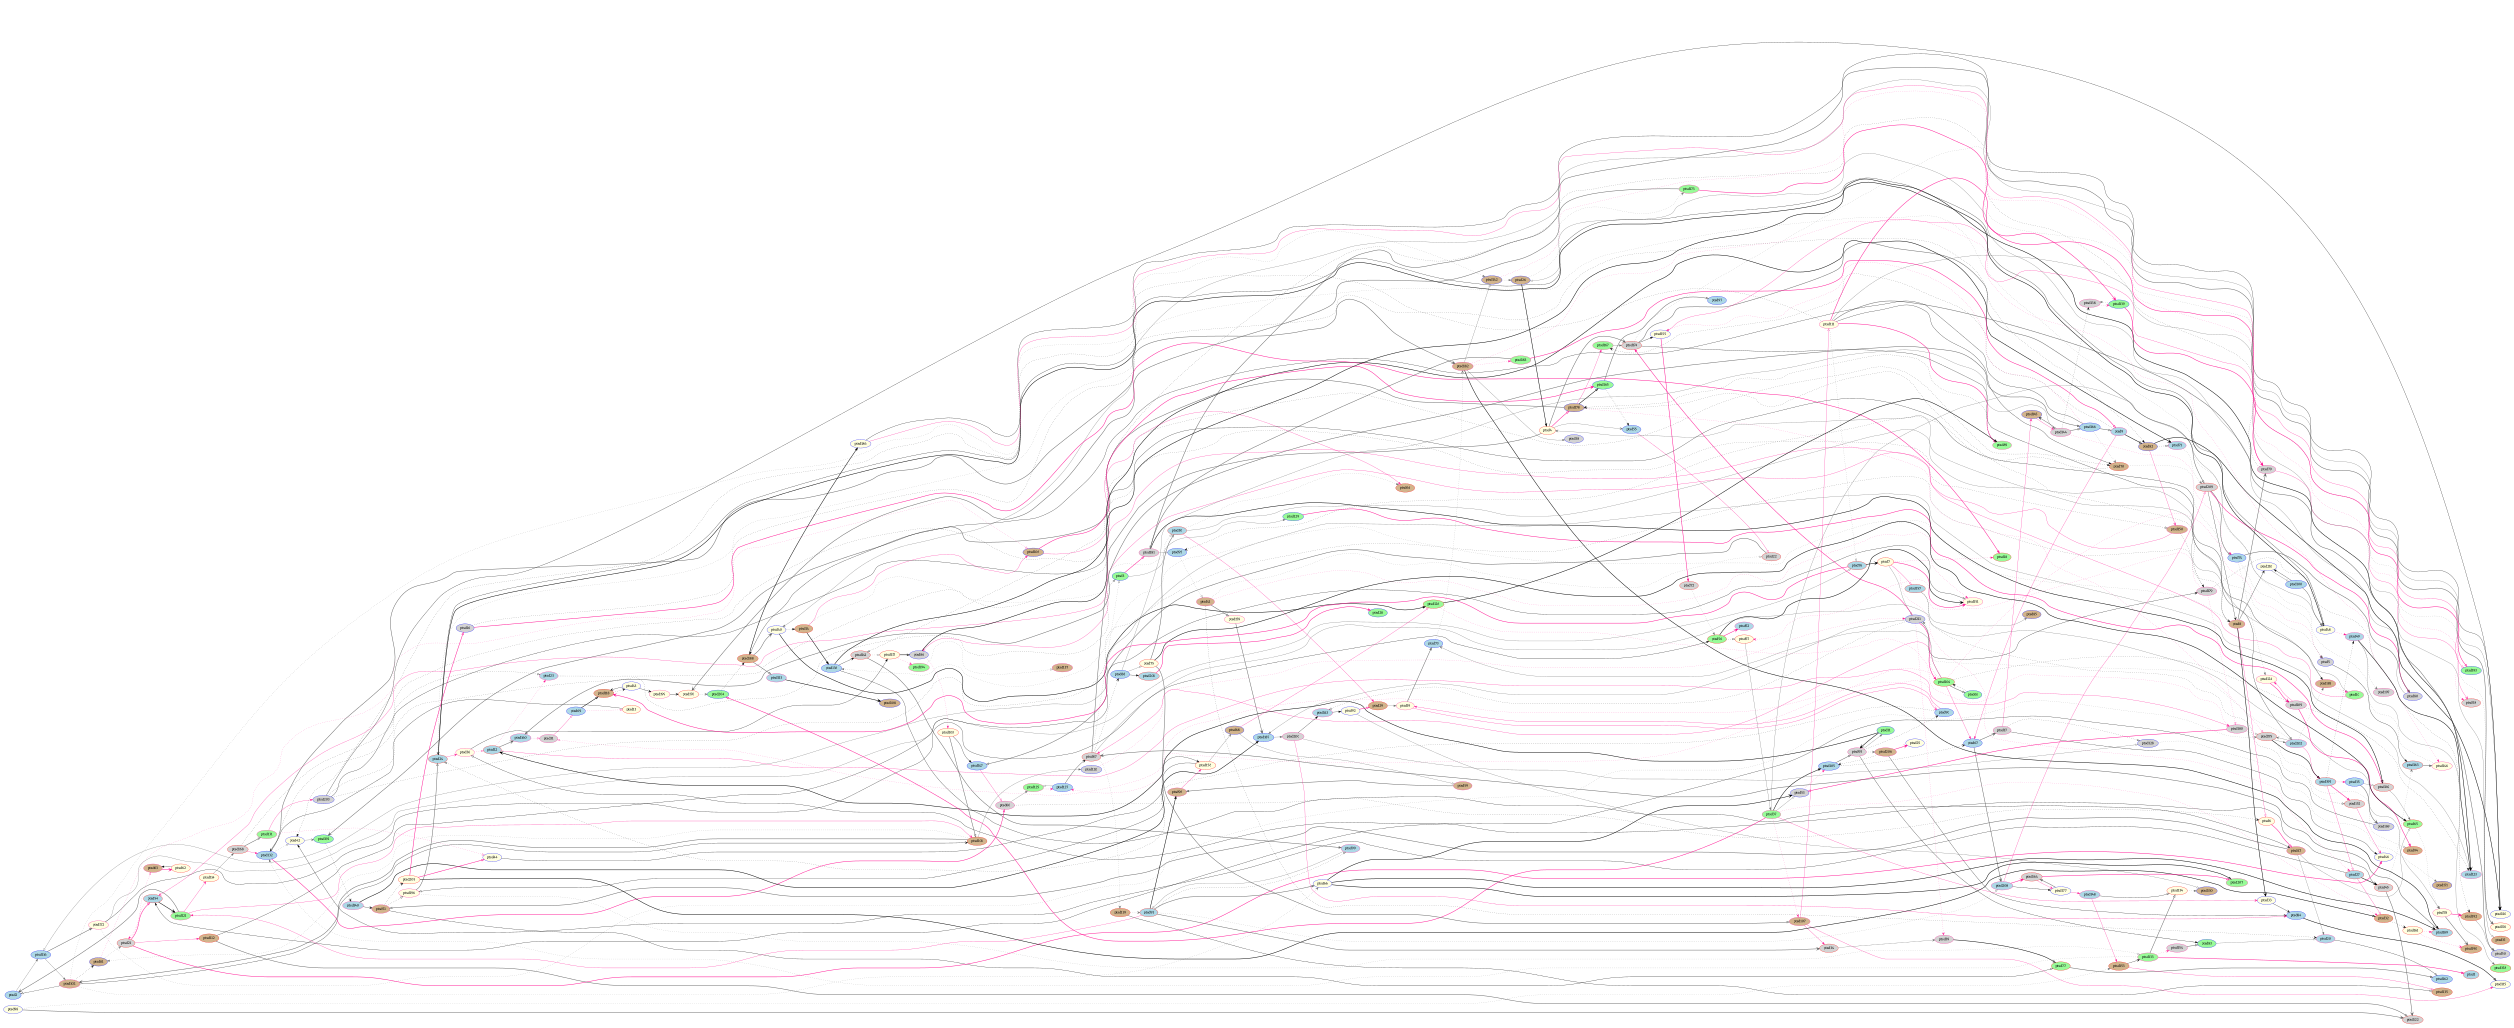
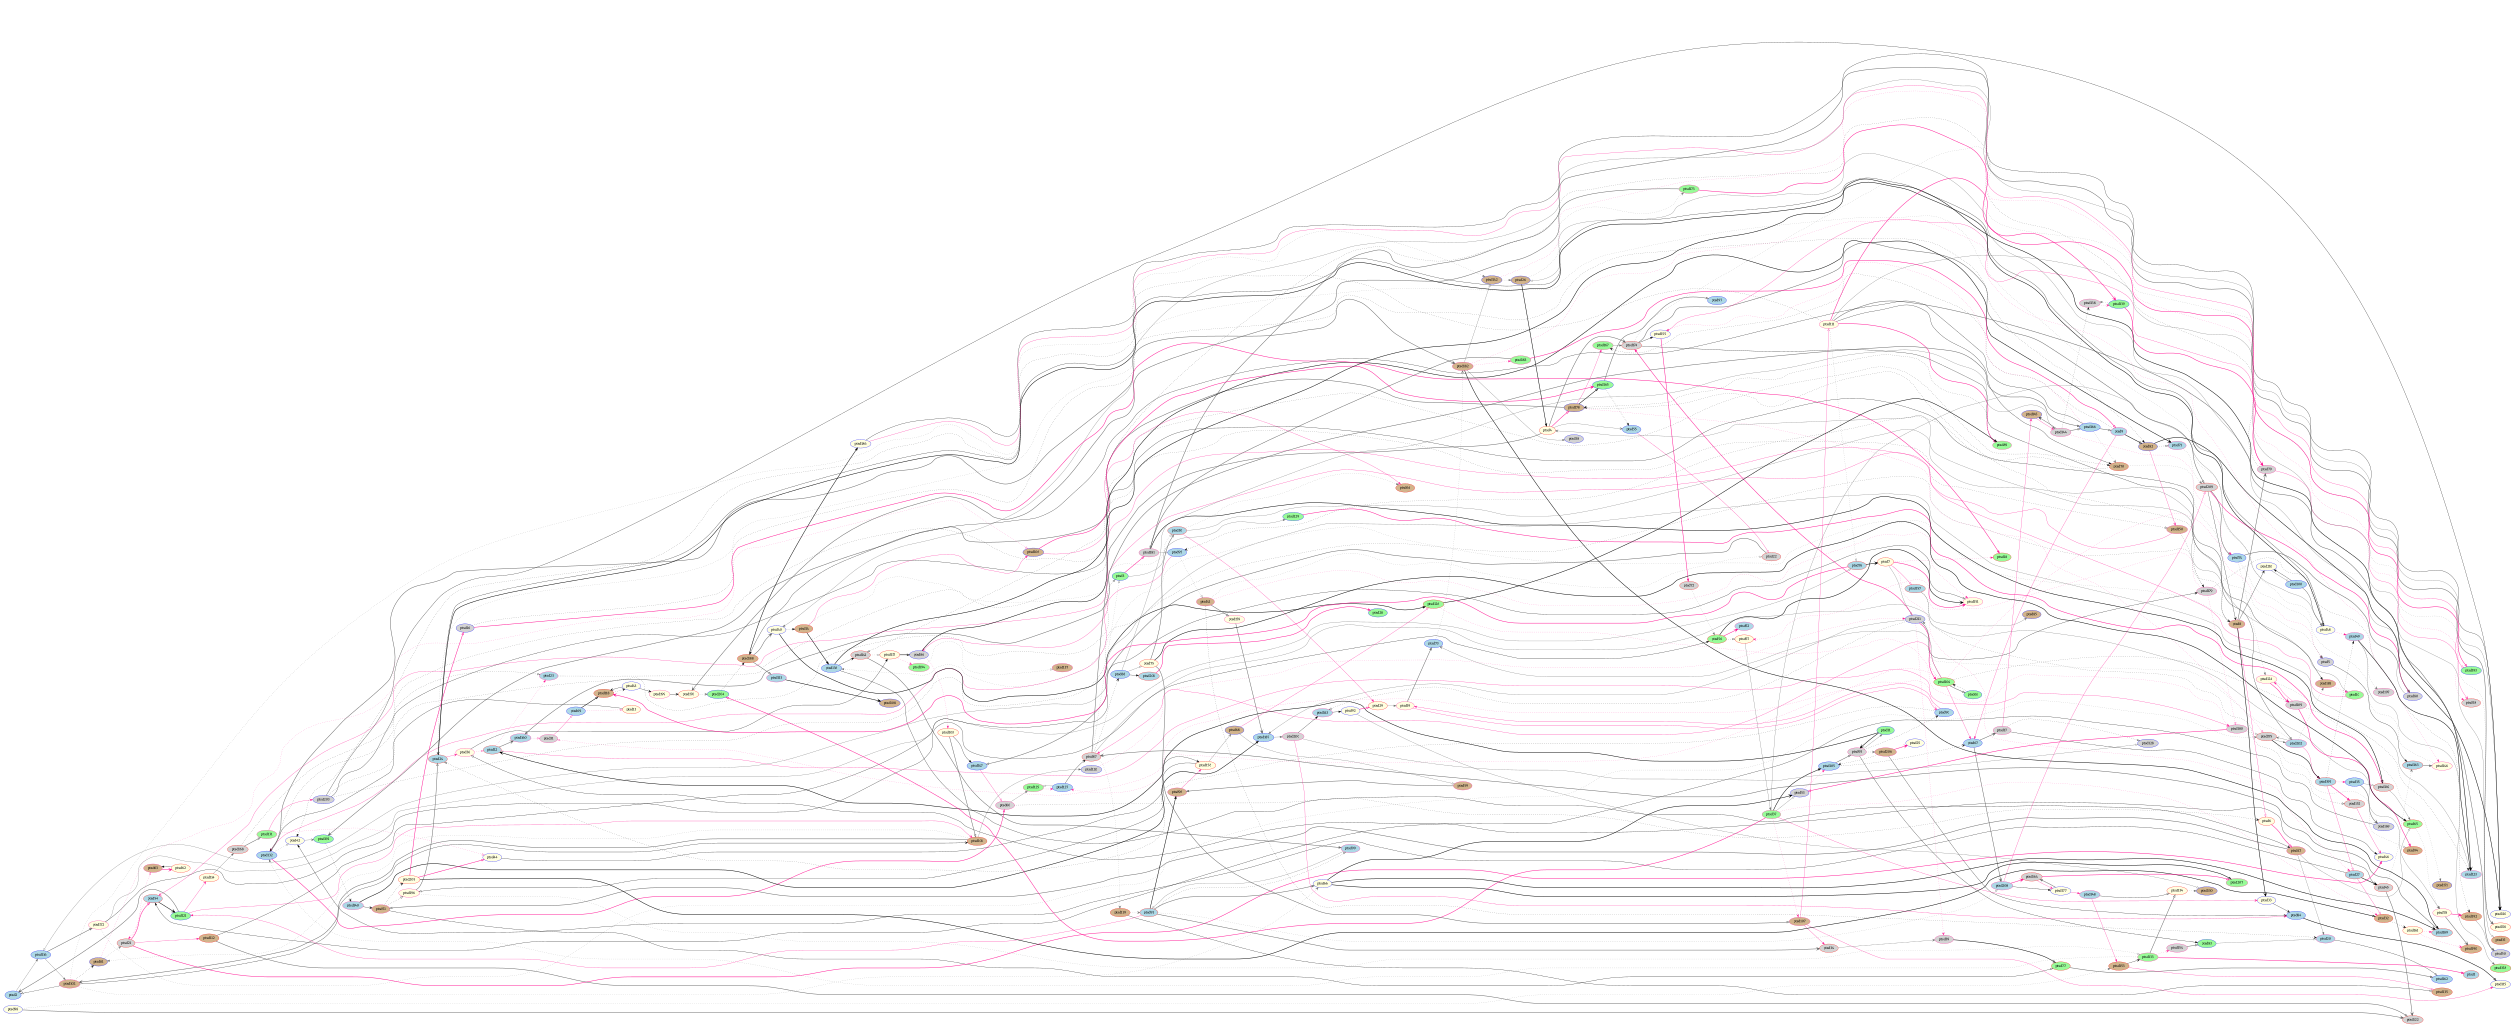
(1378, 706) -> (1378, 706)
(2305, 795) -> (2384, 769)
(251, 852) -> (756, 714)
(181, 916) -> (181, 916)
